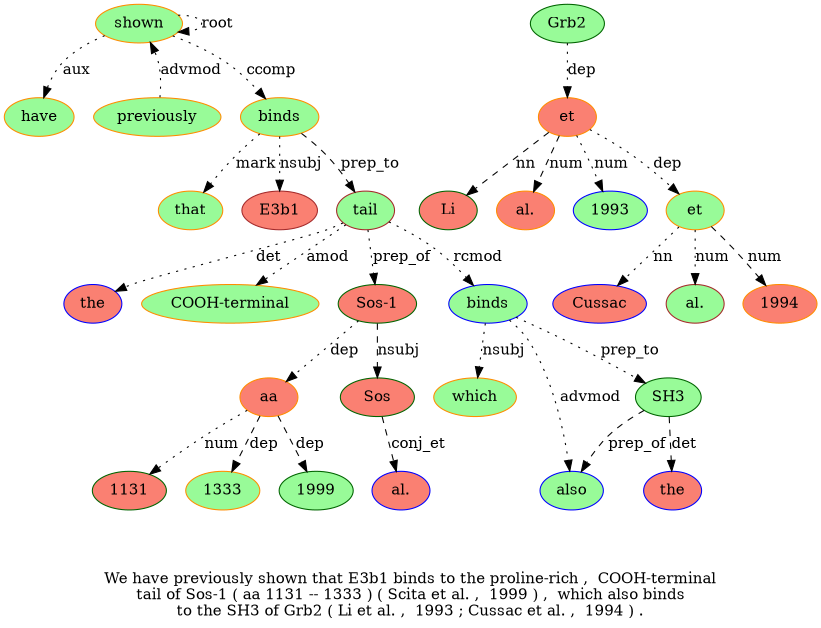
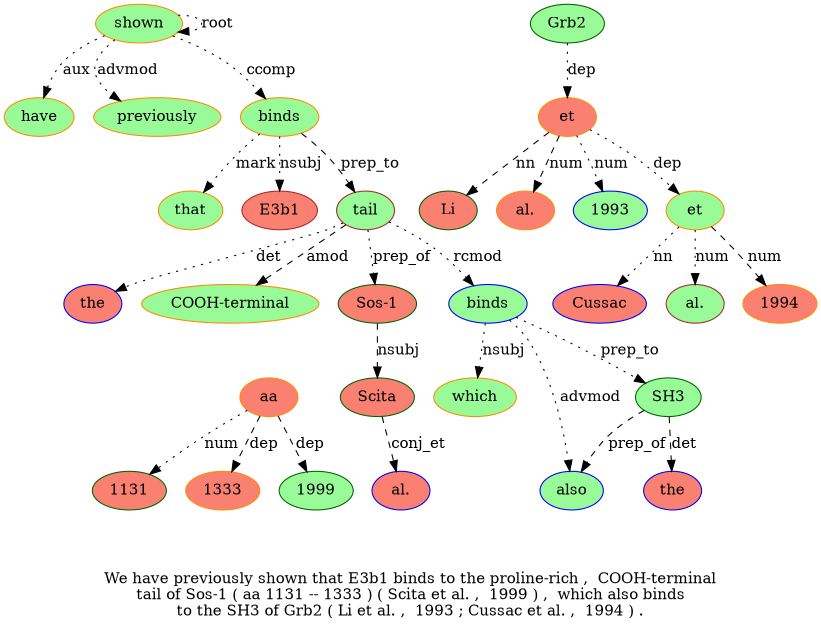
(160, 74) -> (95, 67)
(306, 252) -> (306, 252)
(327, 348) -> none
(377, 397) -> (377, 397)
(223, 491) -> (223, 491)
